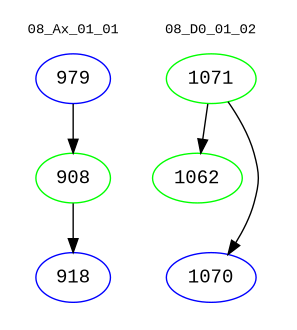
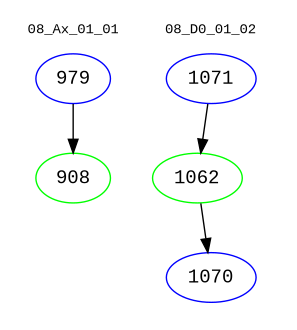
(211, 79) -> (211, 79)
(258, 171) -> (203, 221)
(73, 277) -> none
